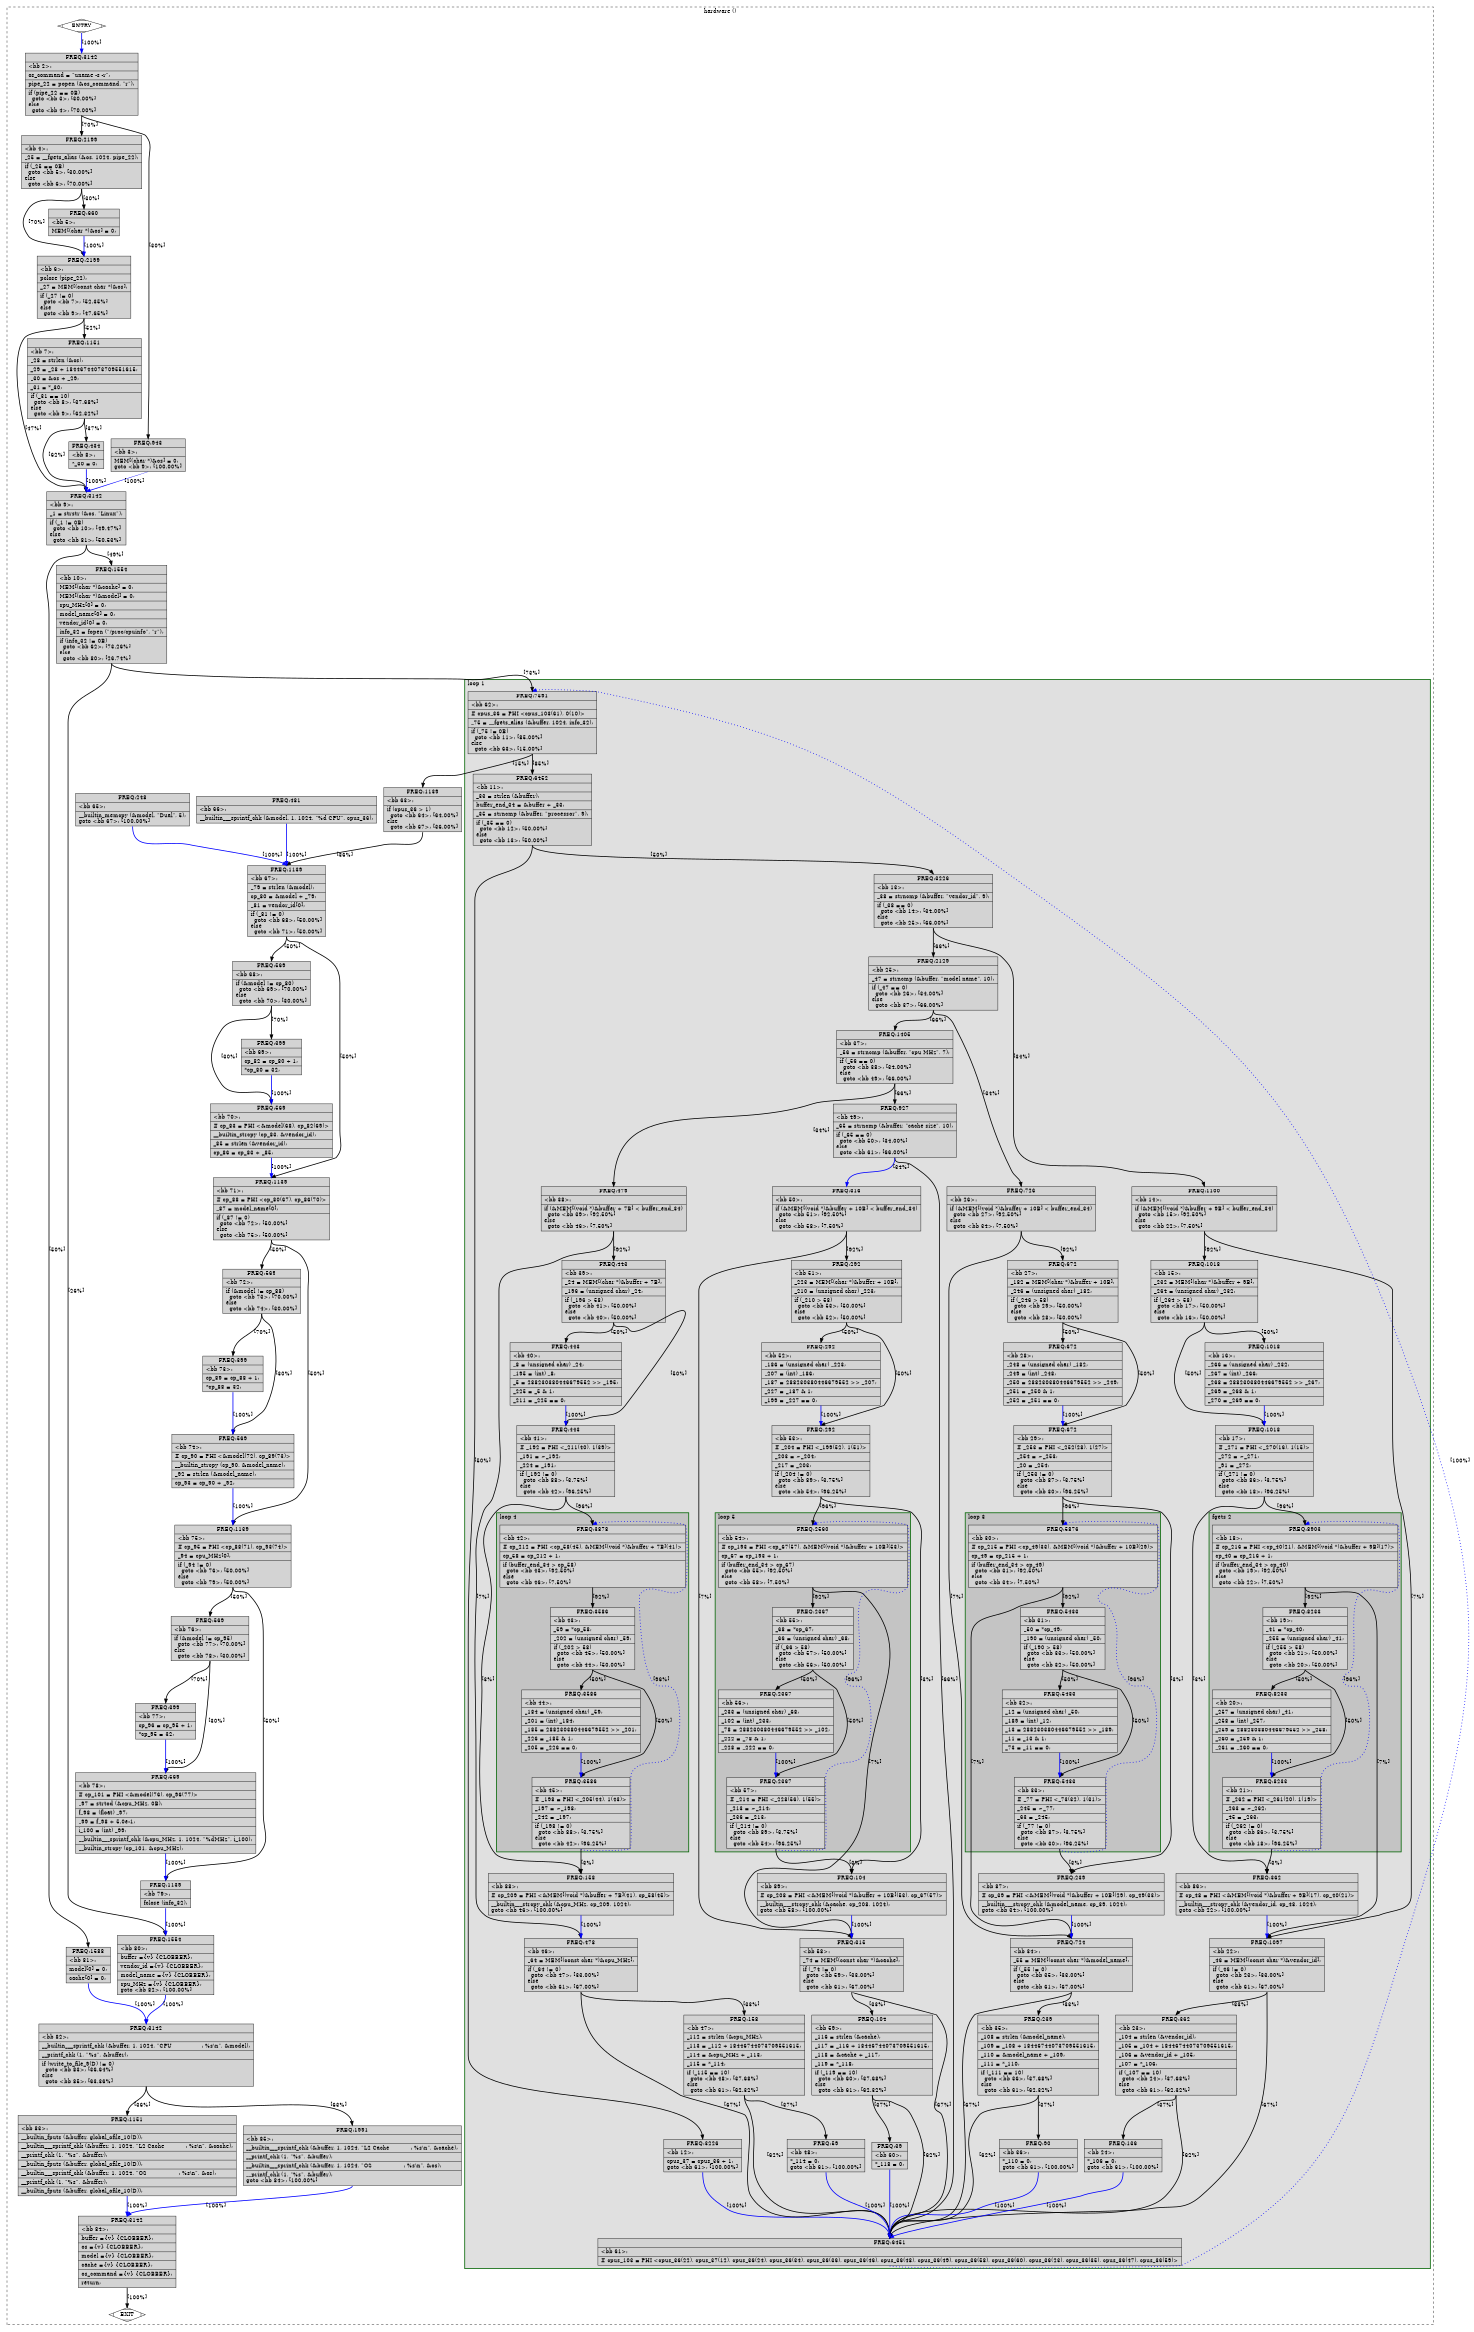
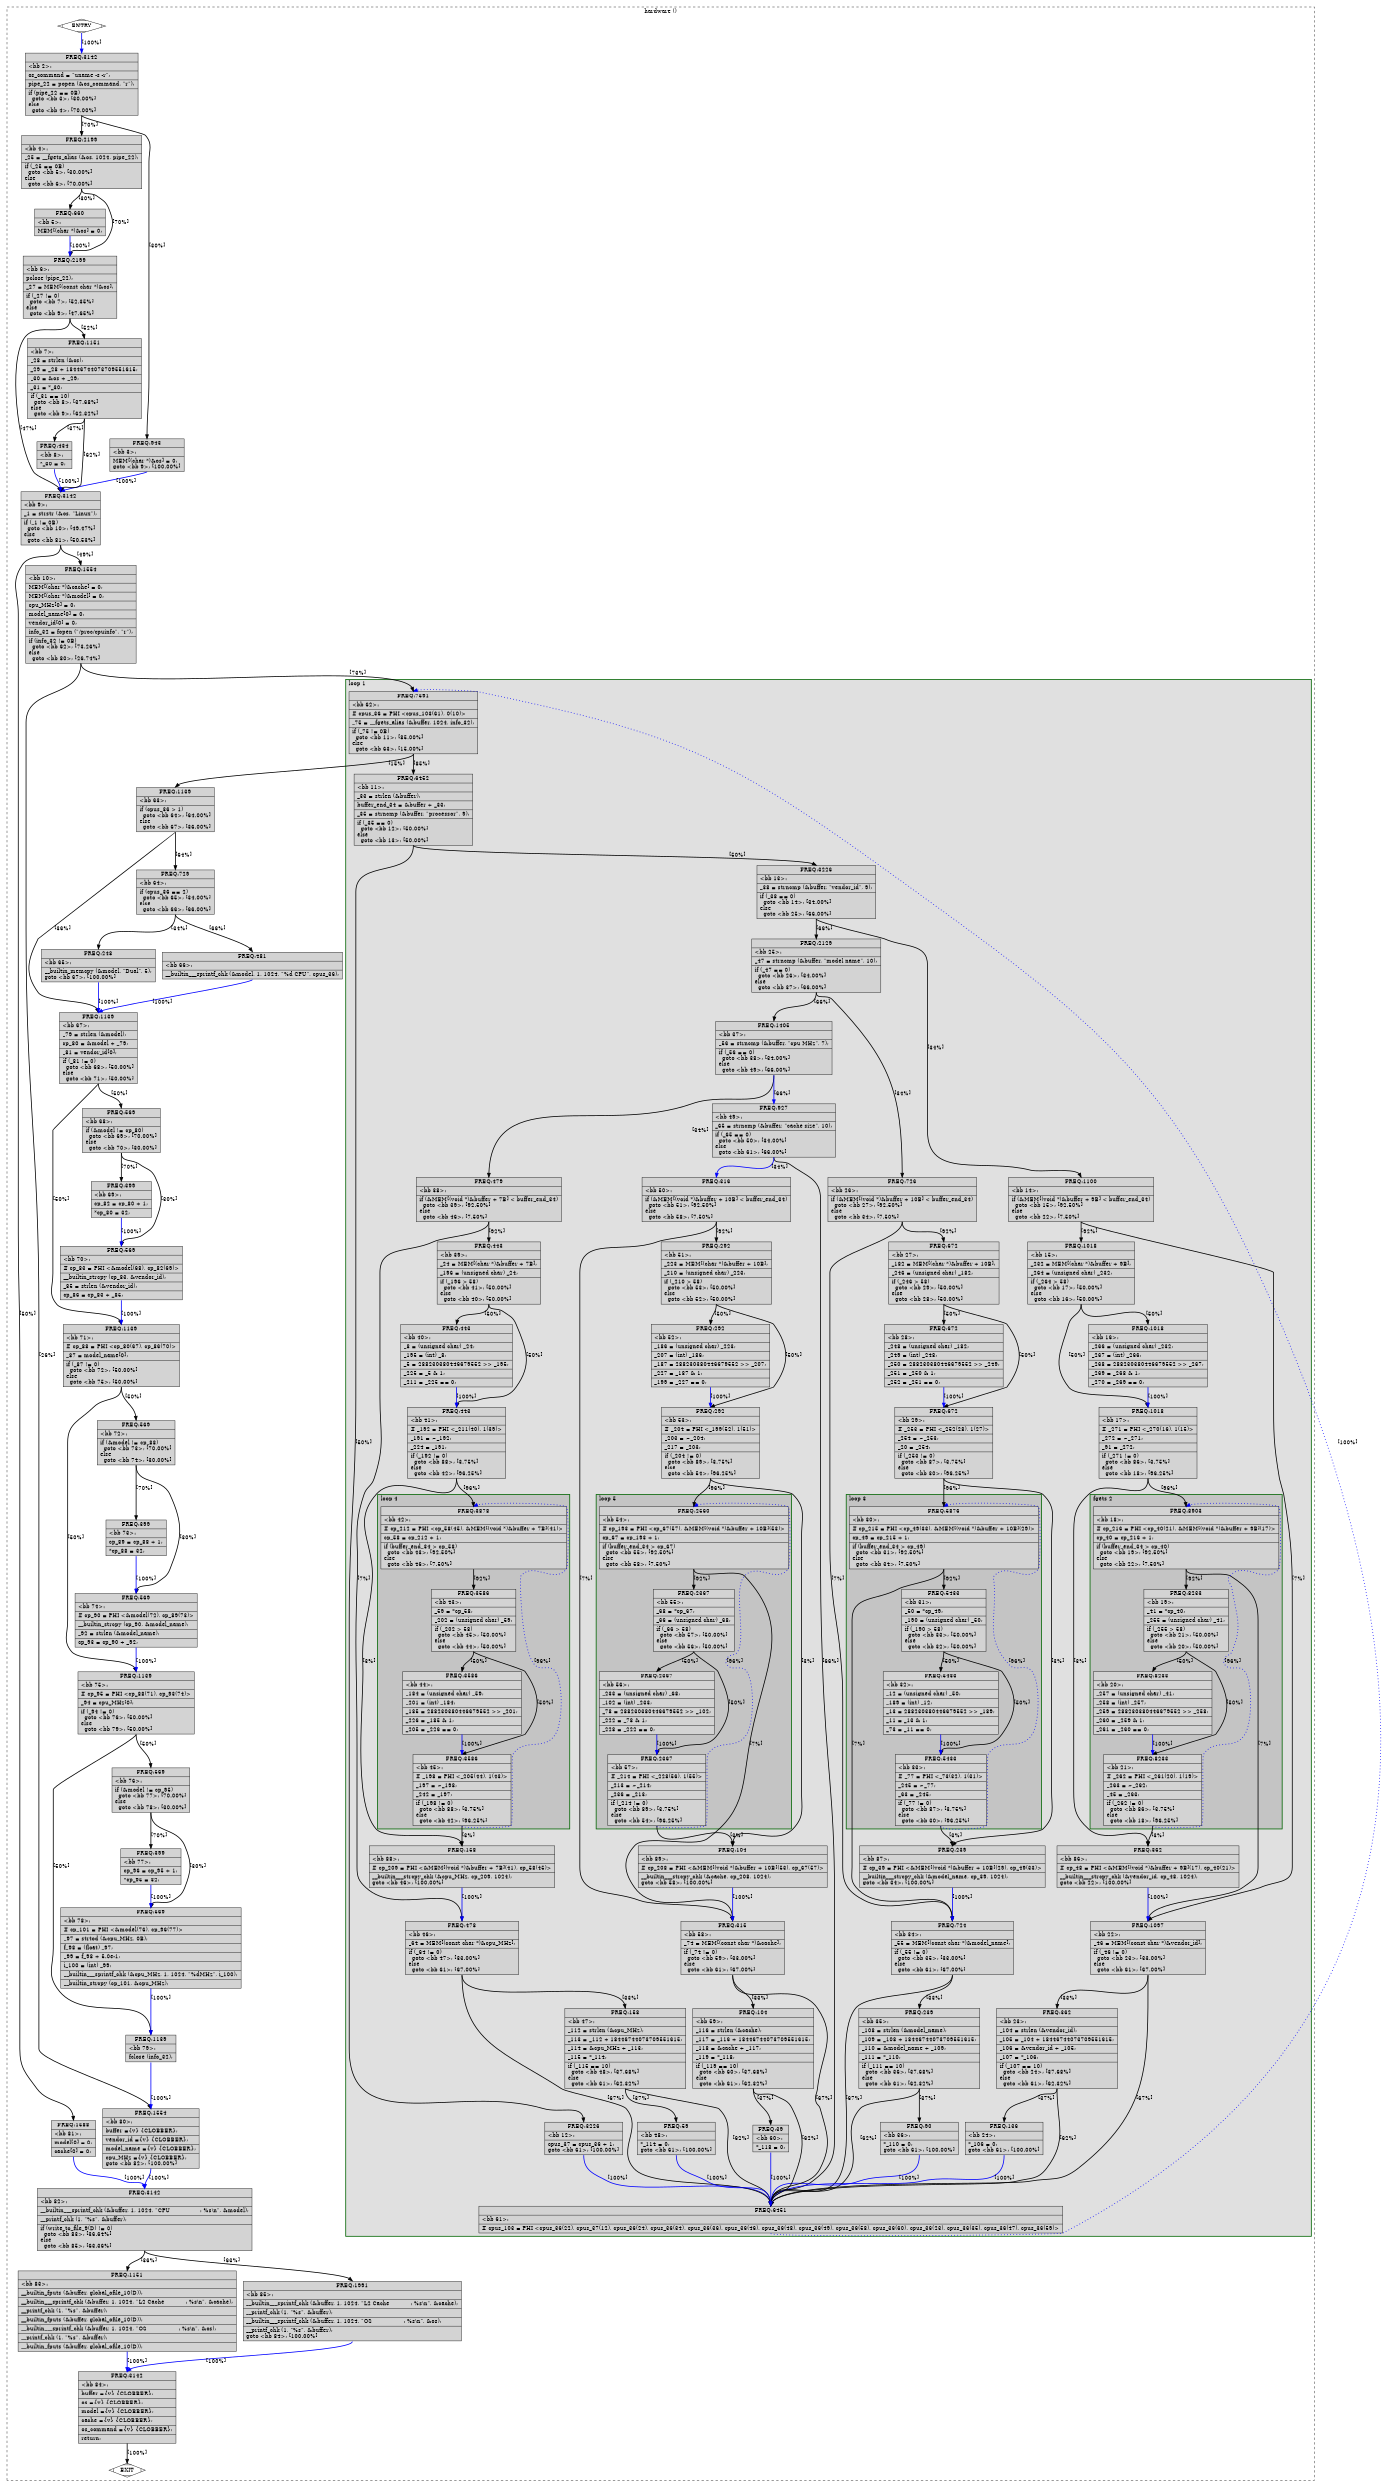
none -> (175, 892)
(895, 1092) -> (774, 1089)
